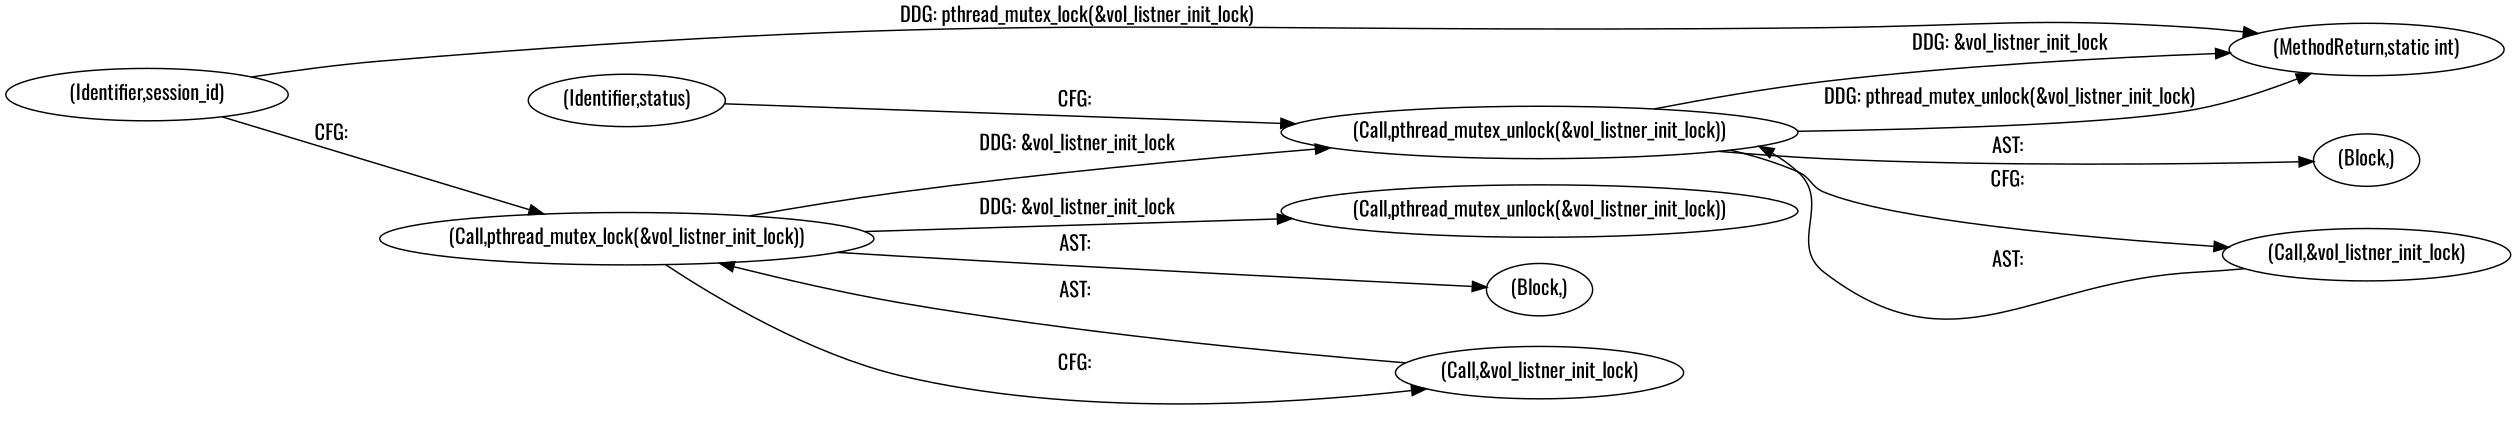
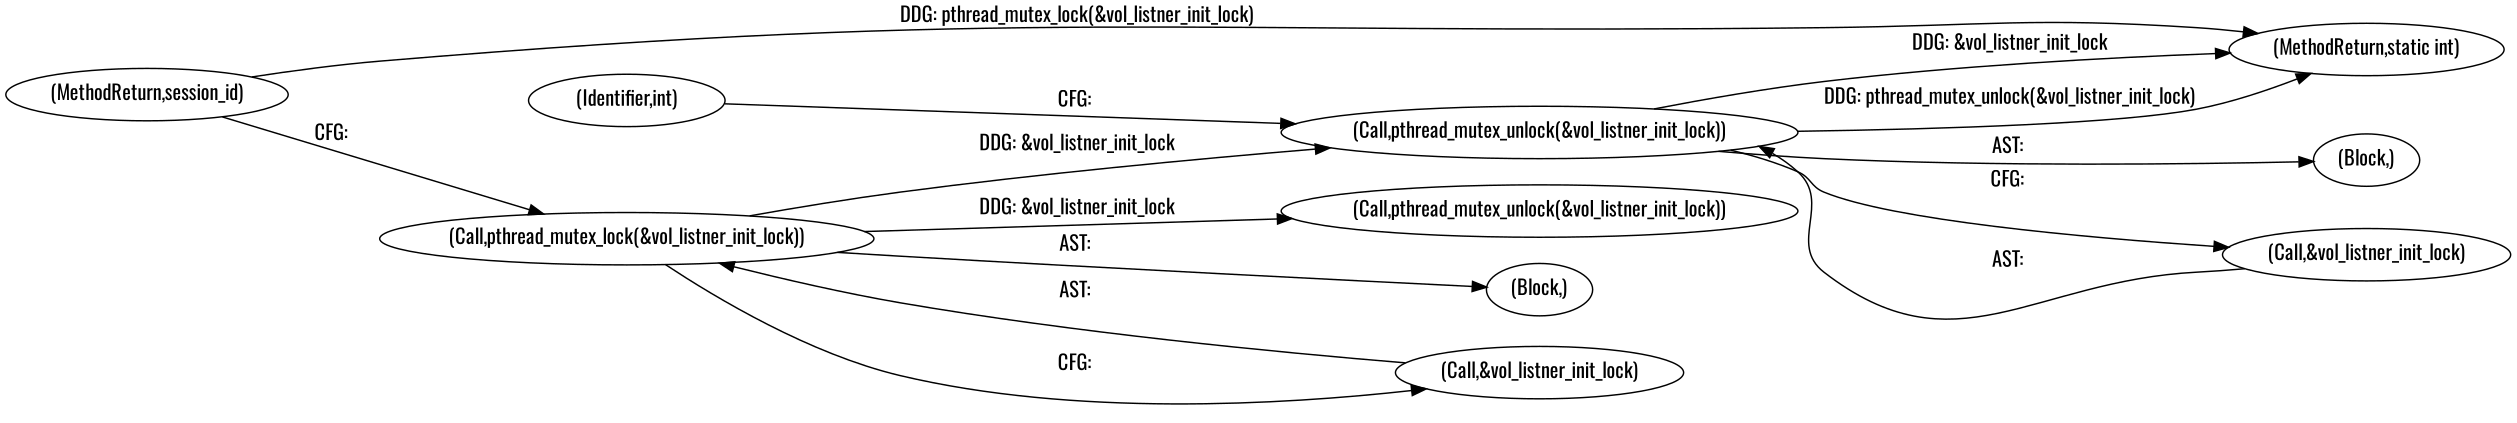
(147, 95) -> (147, 95)
(627, 100) -> (627, 100)
